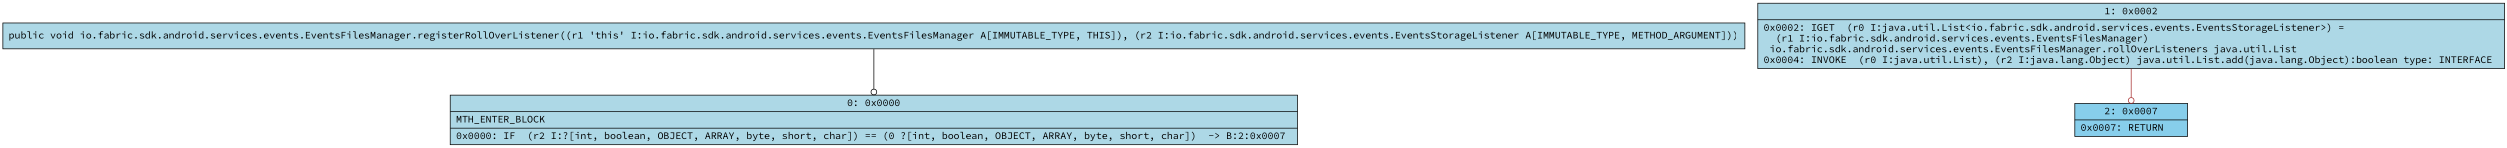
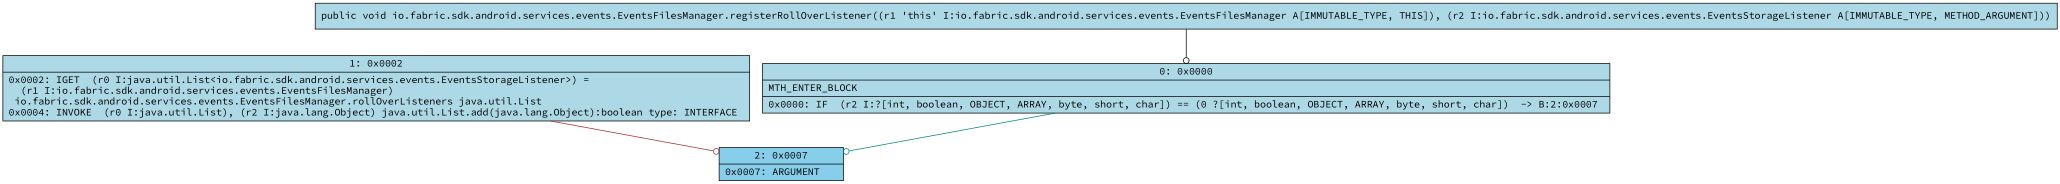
(2131, 128) -> (781, 172)
none -> (952, 132)
